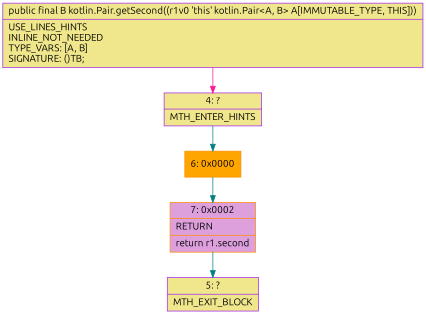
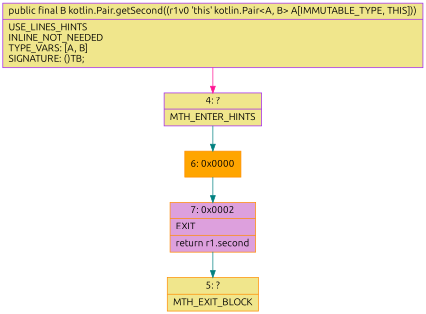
(194, 227) -> (186, 227)
(213, 294) -> (213, 294)
